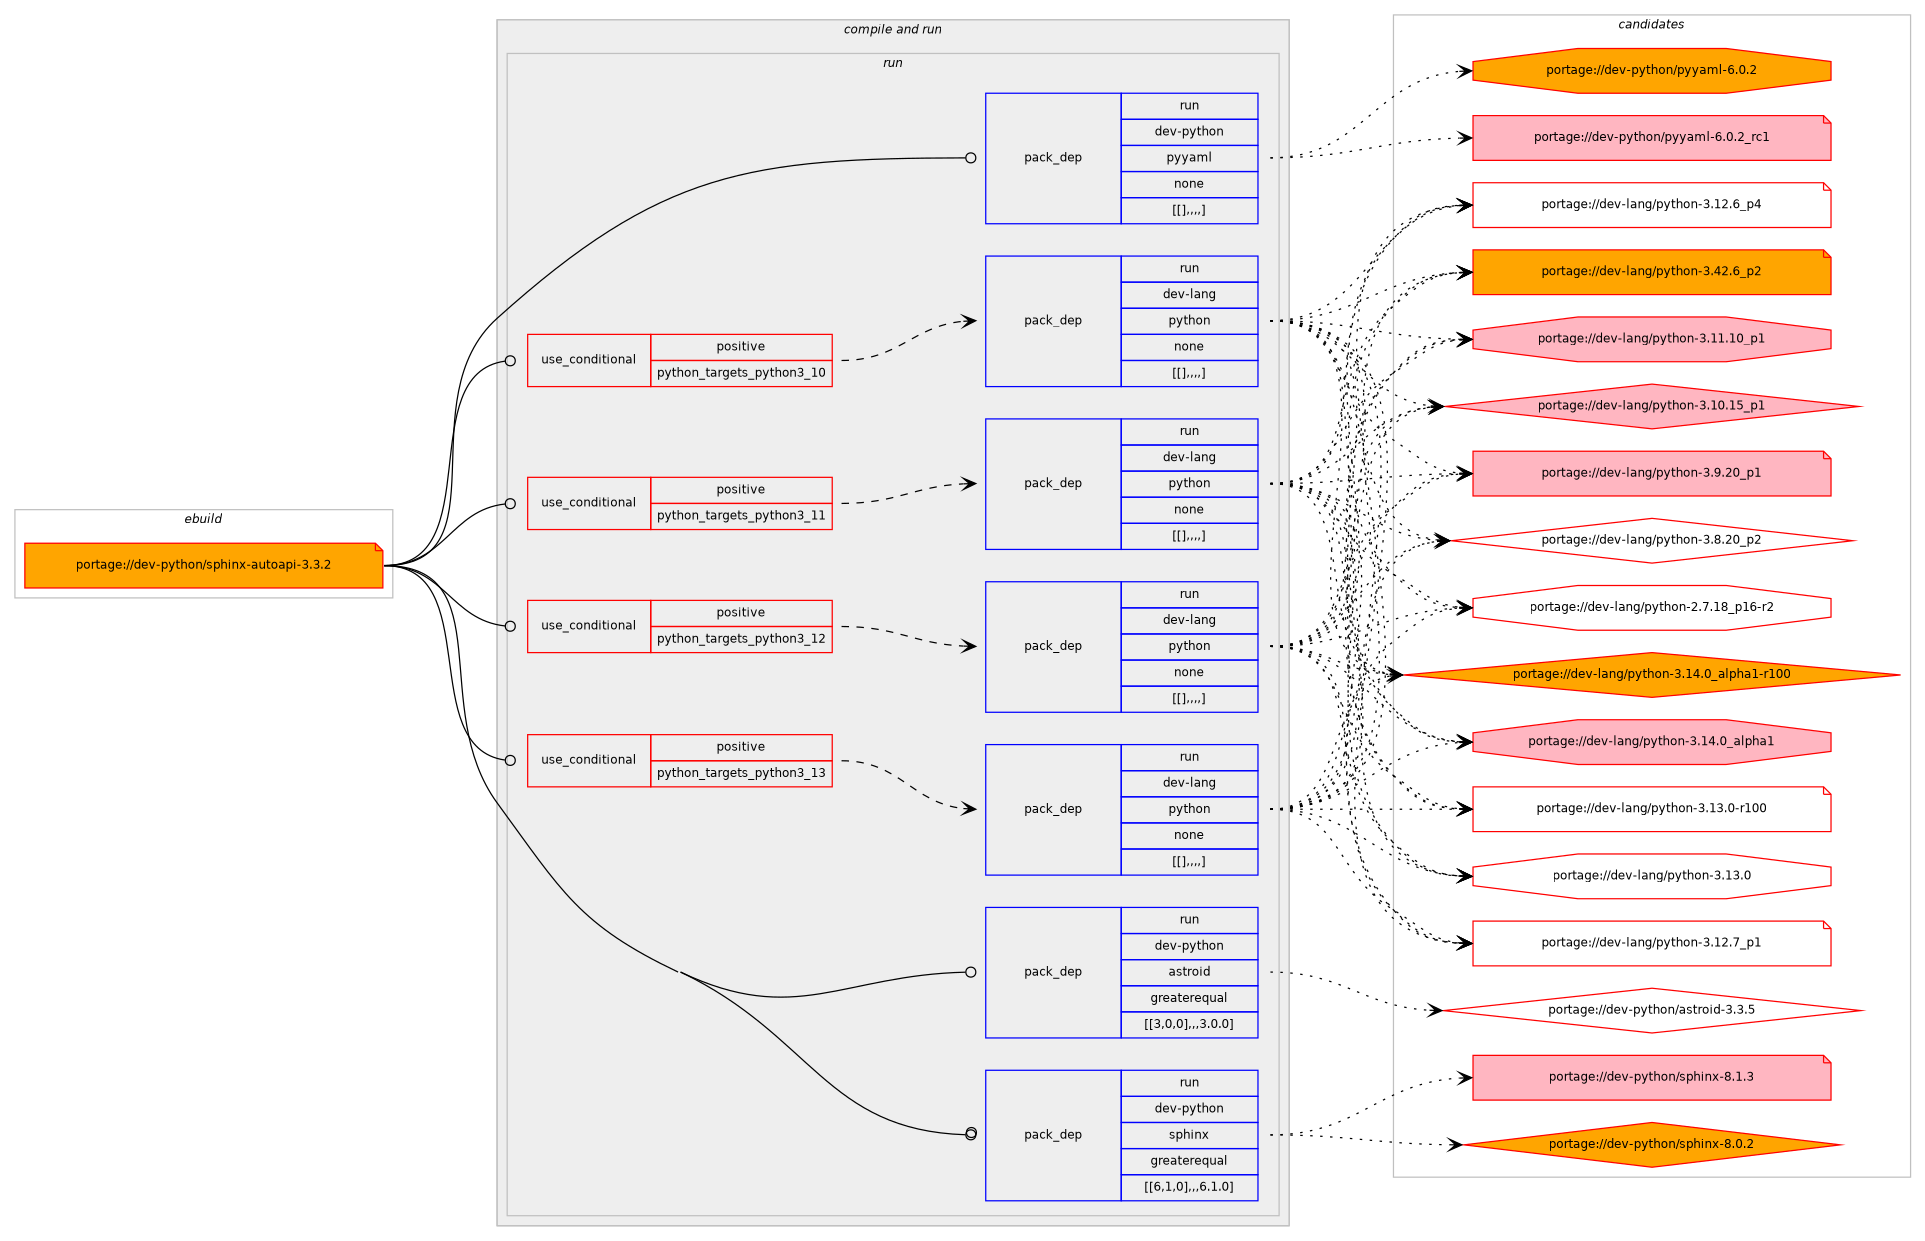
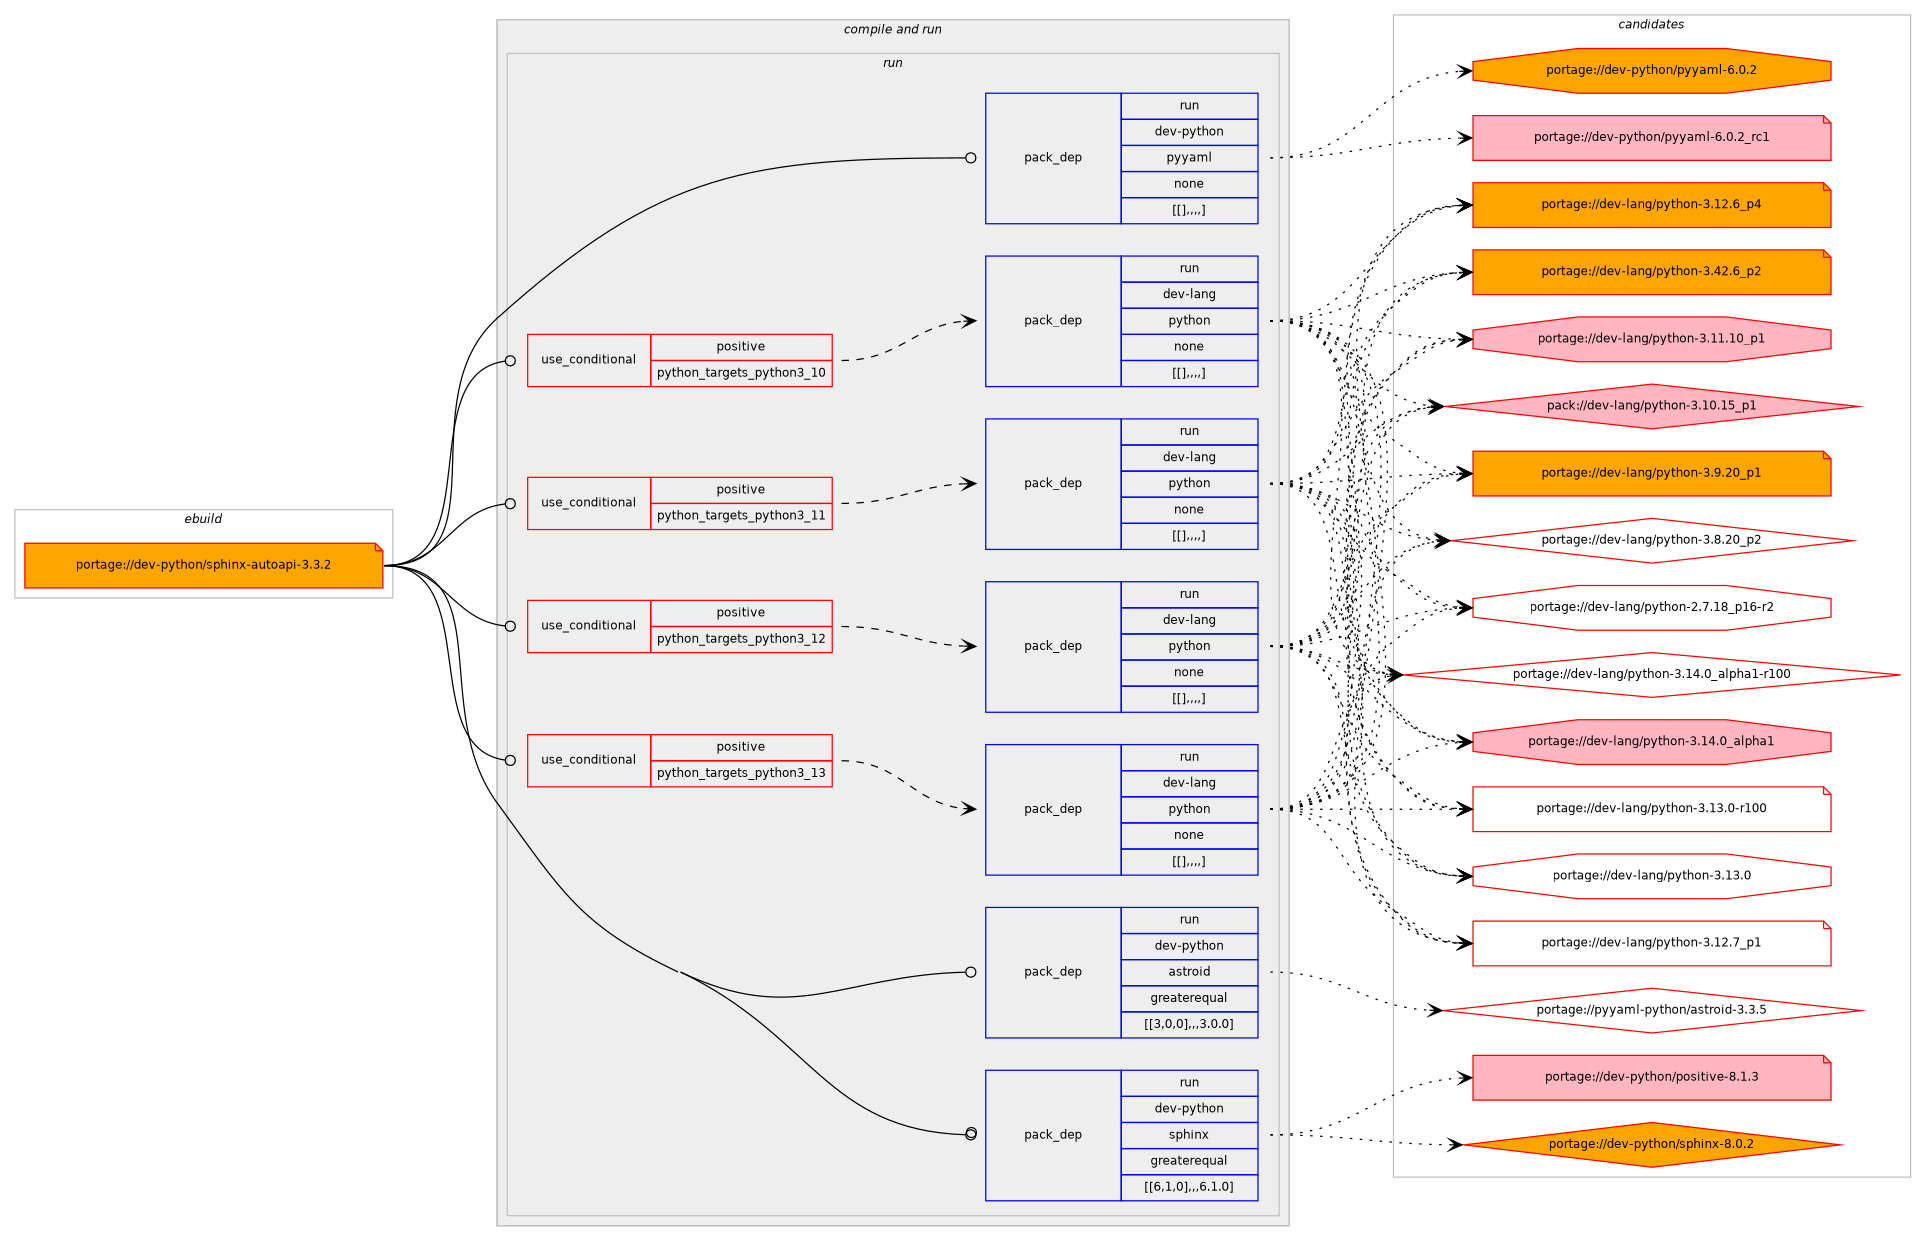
(1652, 205) -> (1652, 205)
(1652, 406) -> (1652, 406)
(1652, 474) -> (1652, 474)
(1652, 675) -> (1652, 675)
(1652, 1011) -> (1652, 1011)
(1652, 1078) -> (1652, 1078)
